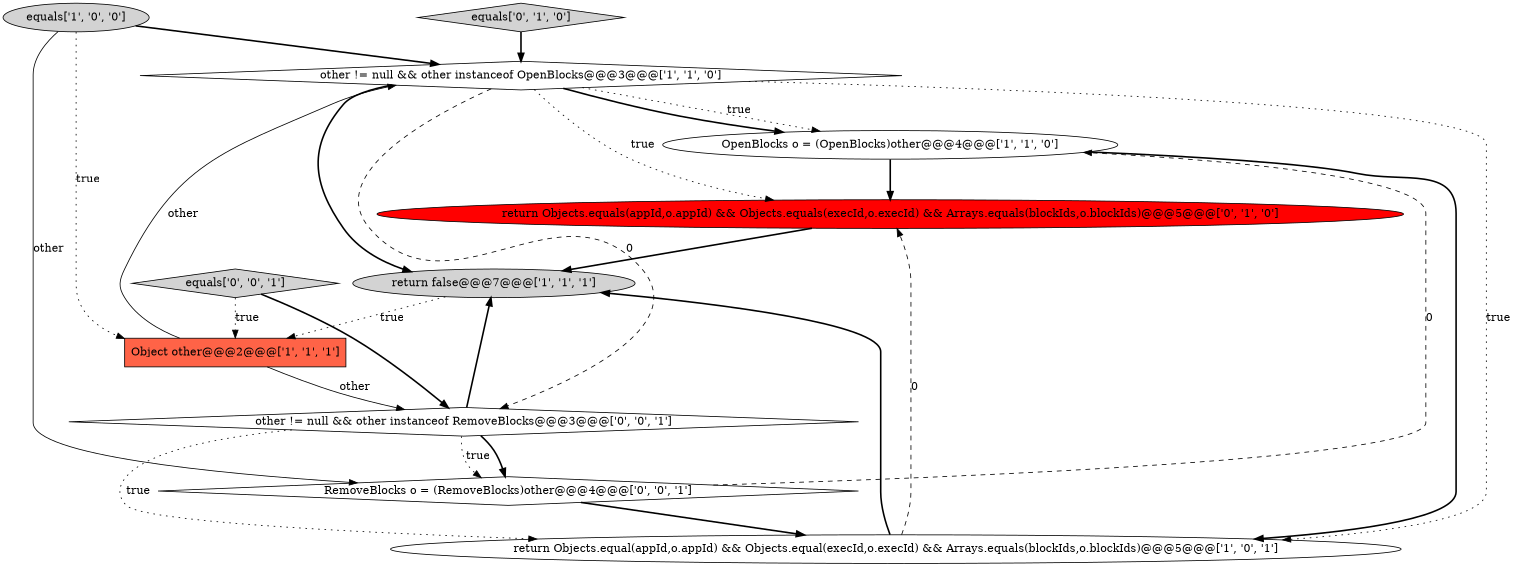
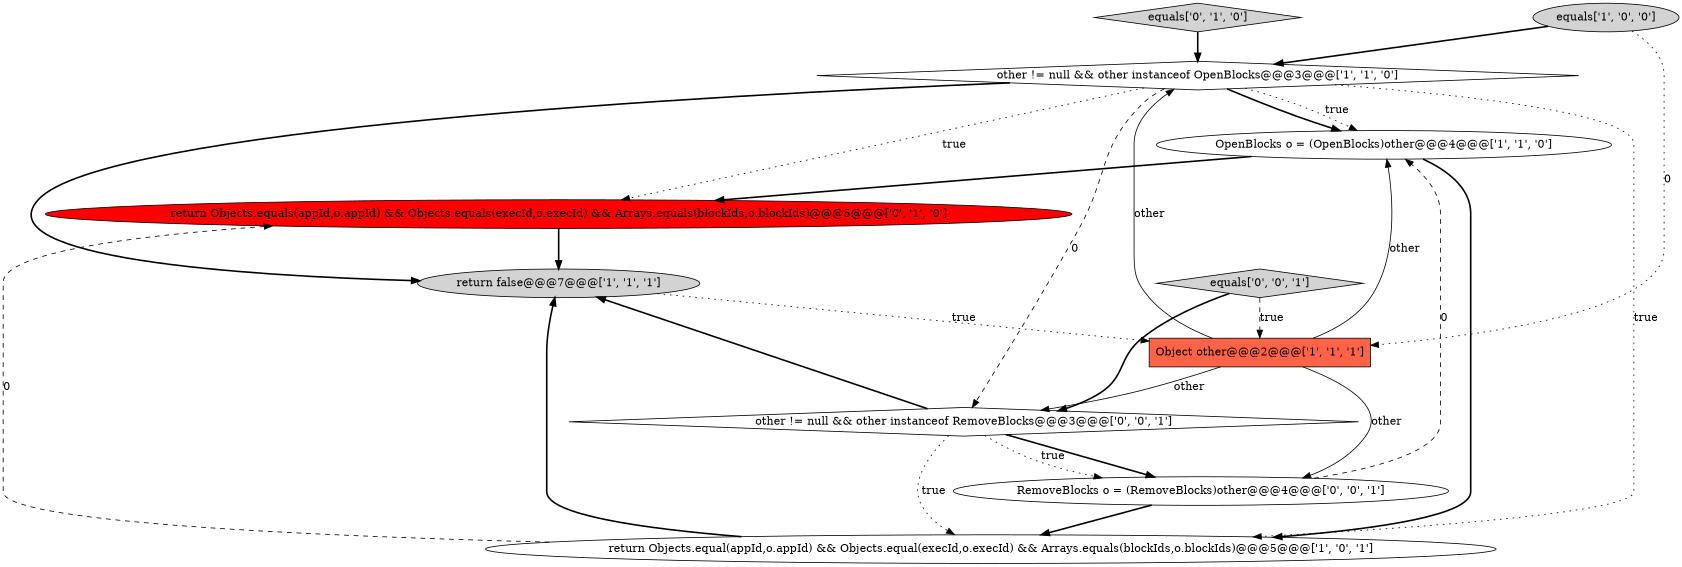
(88, 179) -> (1668, 179)
none -> (1384, 269)
(235, 314) -> (1260, 314)
(33, 387) -> (1371, 418)
(508, 491) -> (1201, 491)
